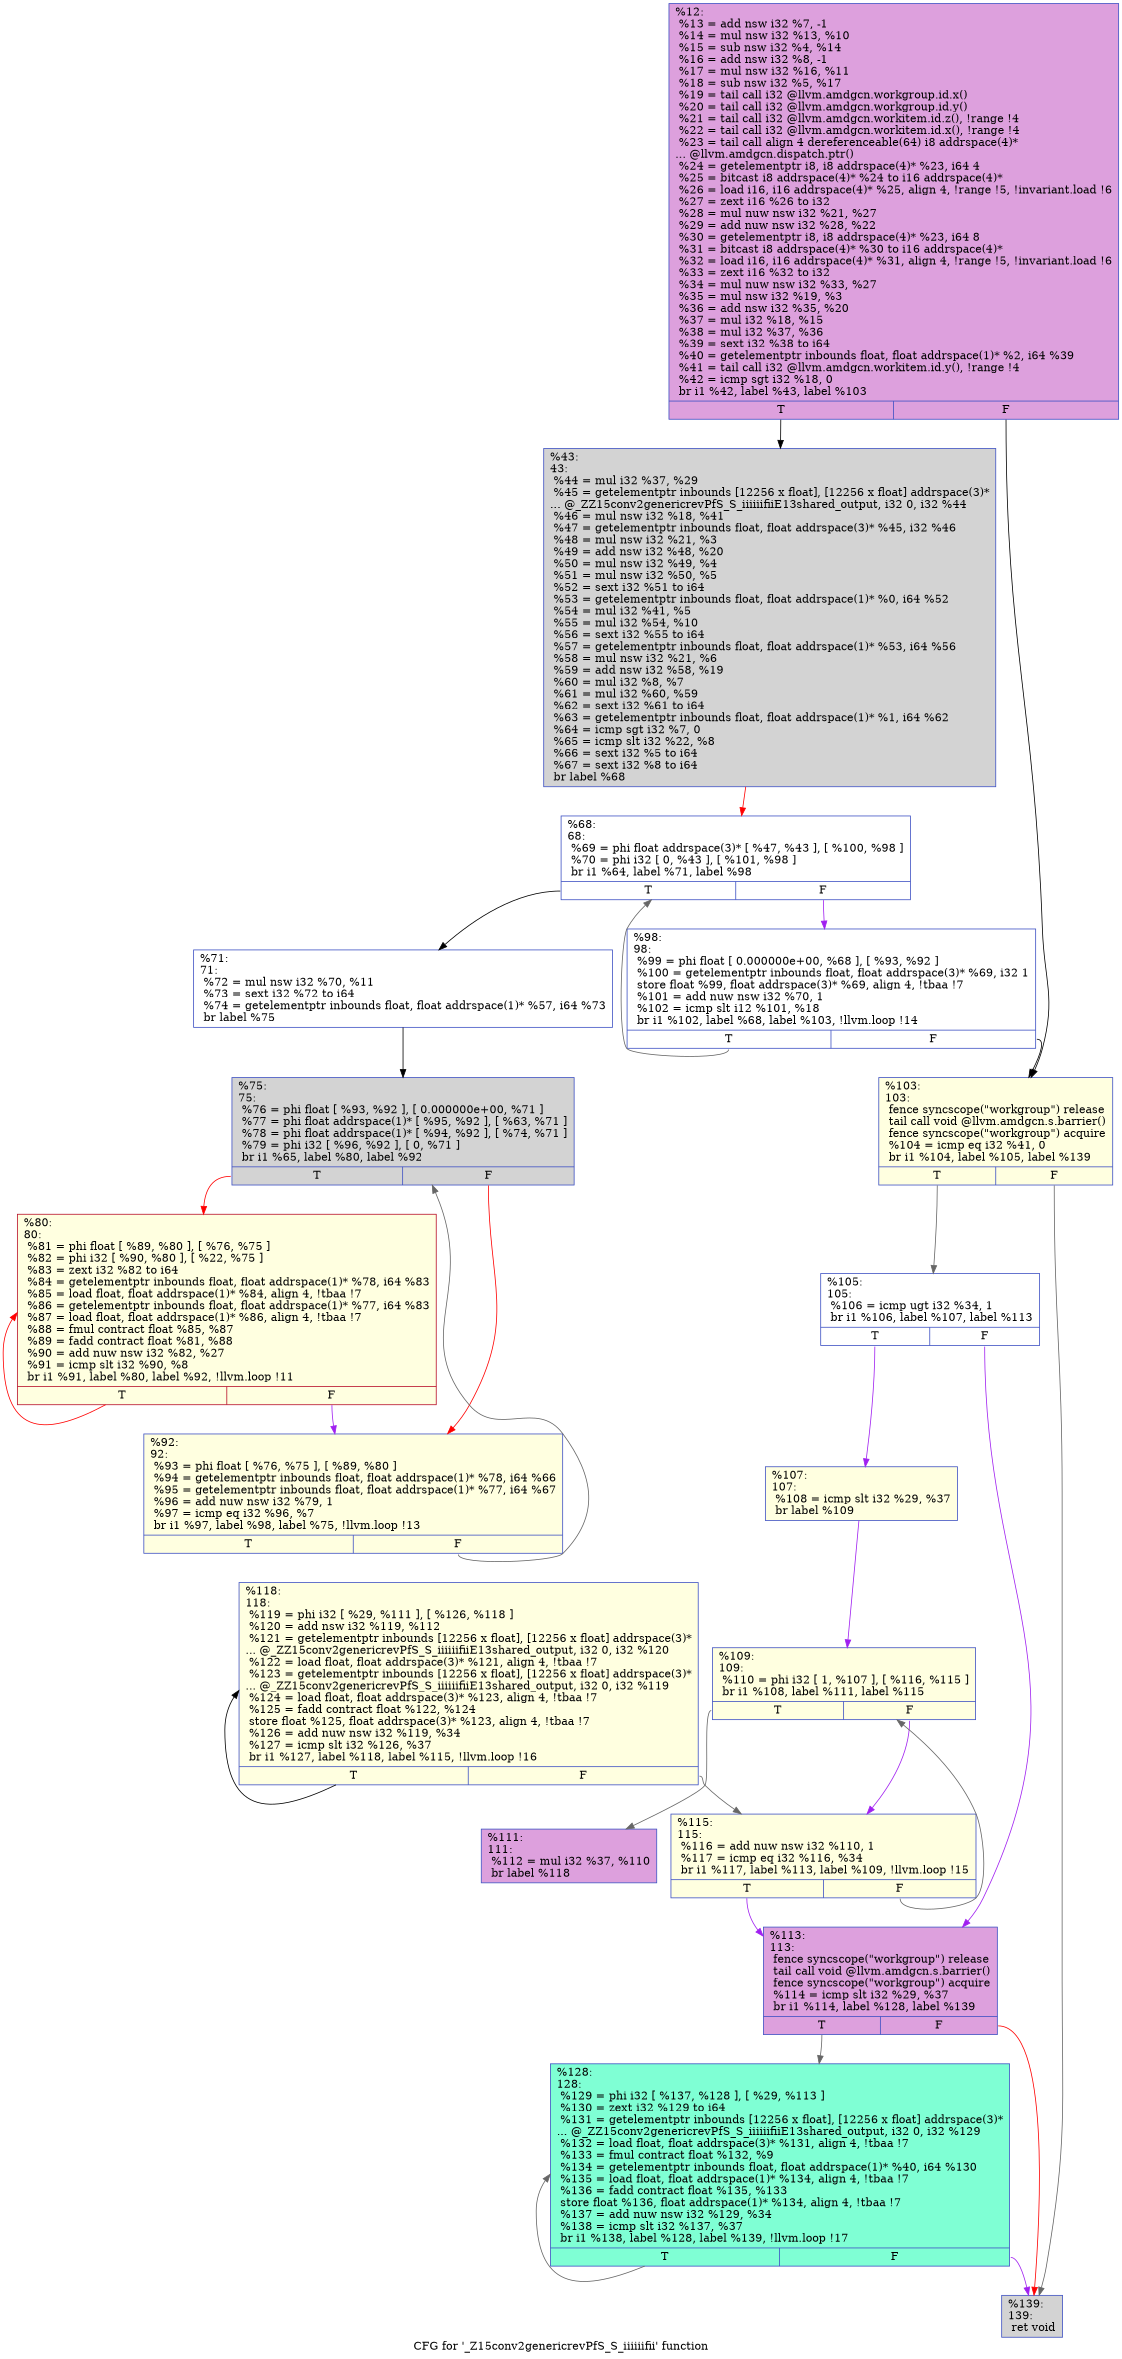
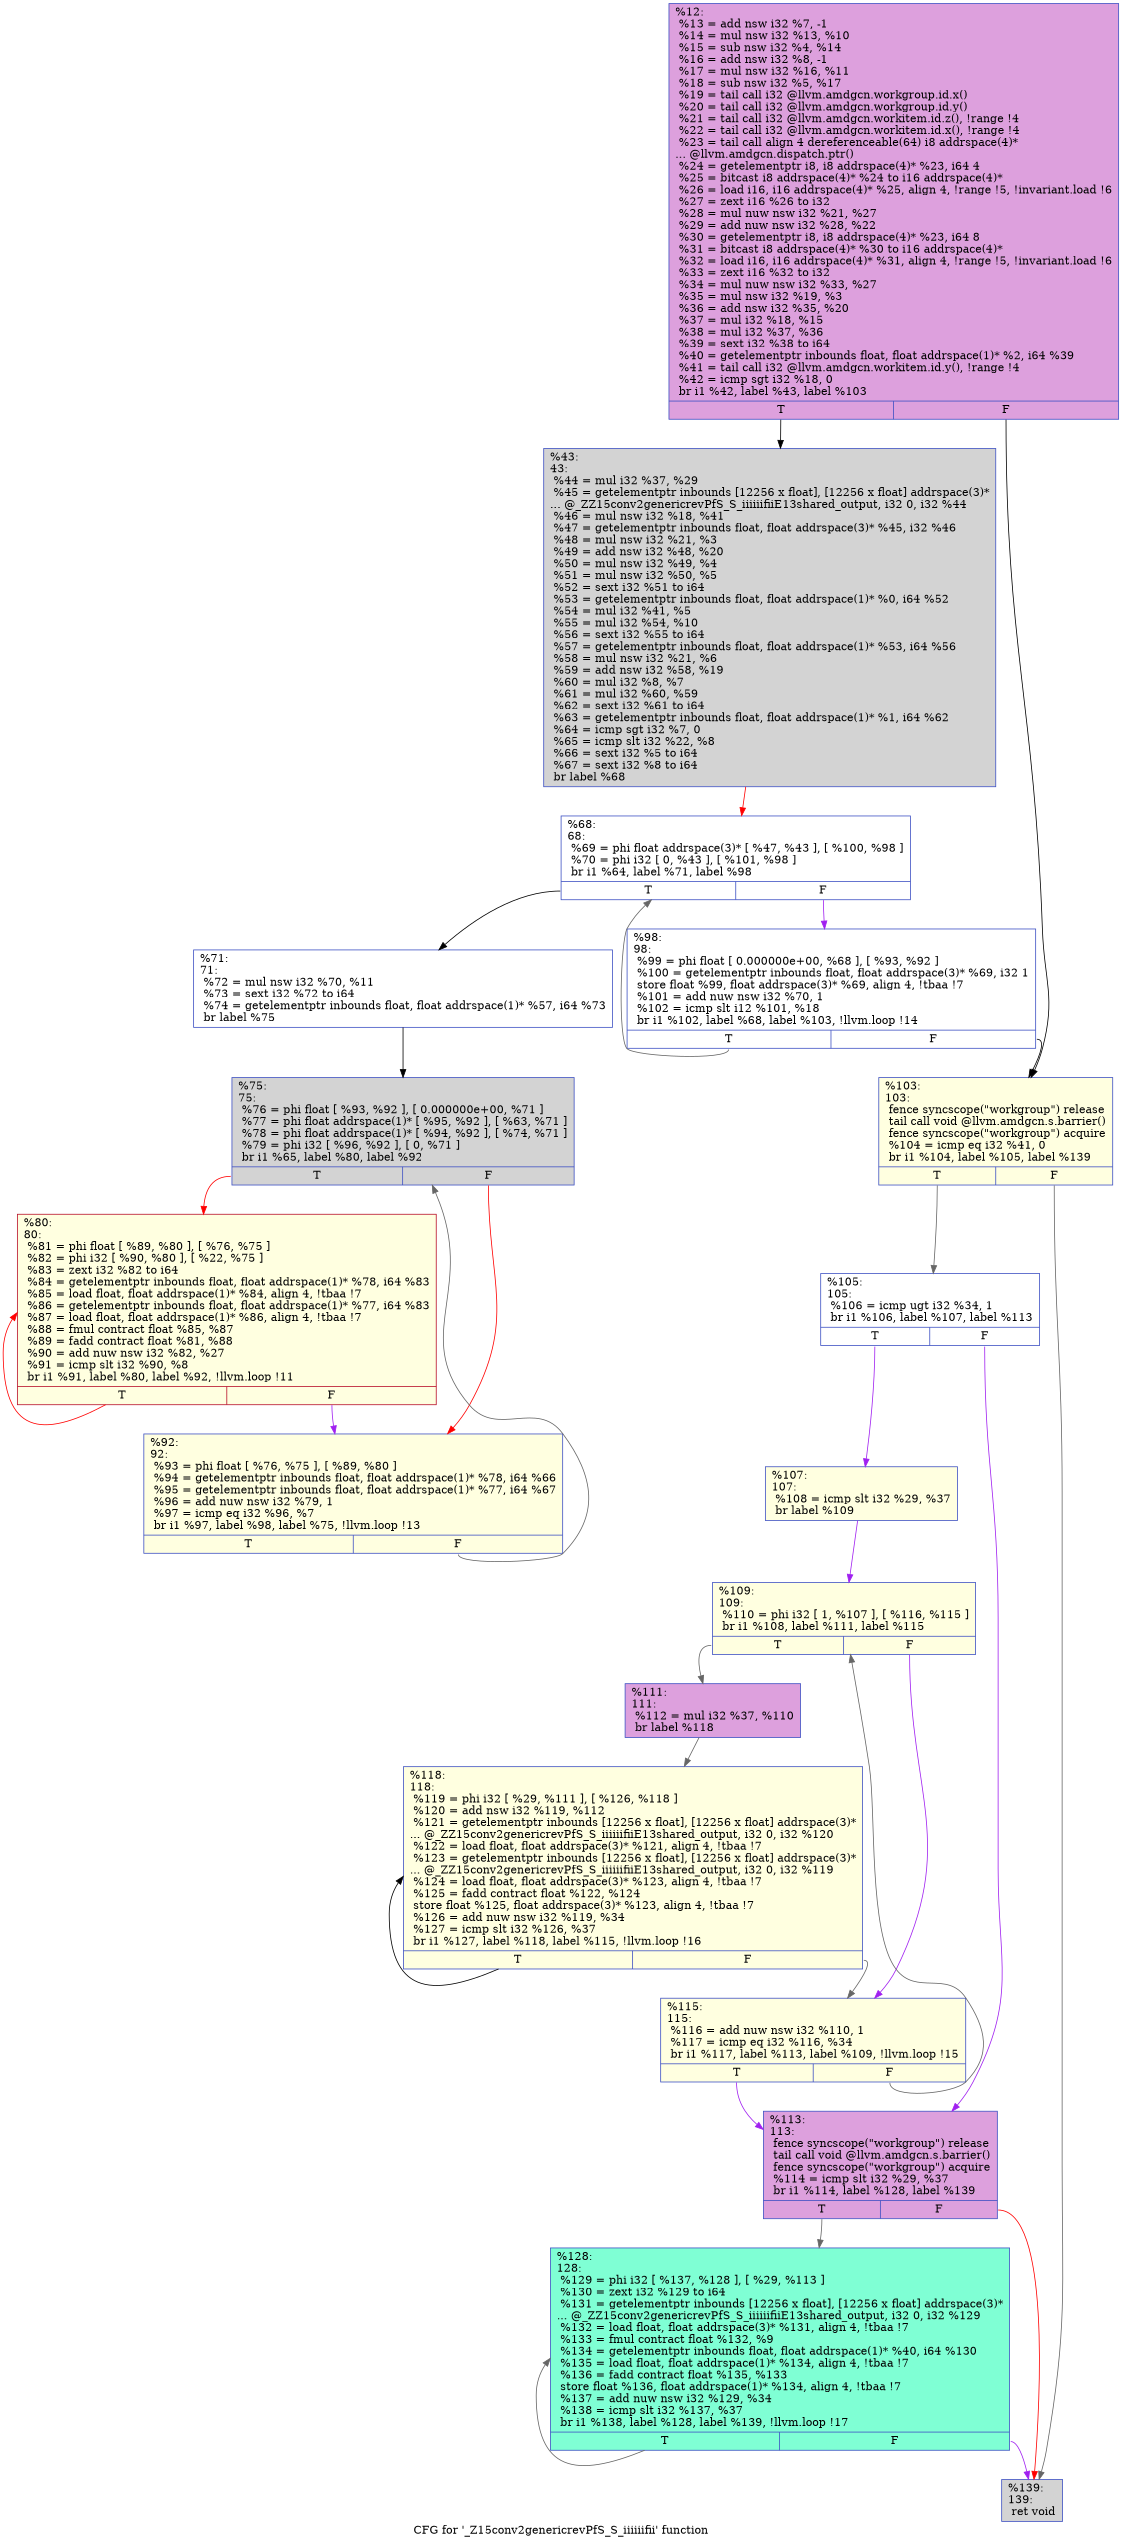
none -> (694, 1748)
